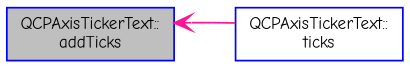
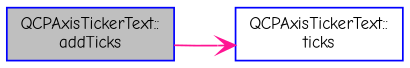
(213, 23) -> (196, 46)
